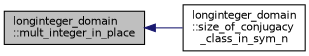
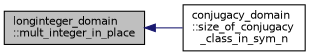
(244, 28) -> (244, 28)
